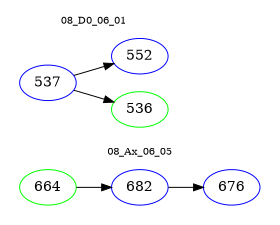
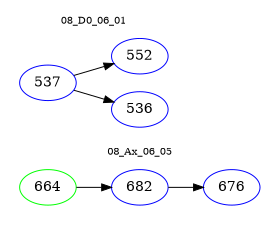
(140, 109) -> (140, 109)
